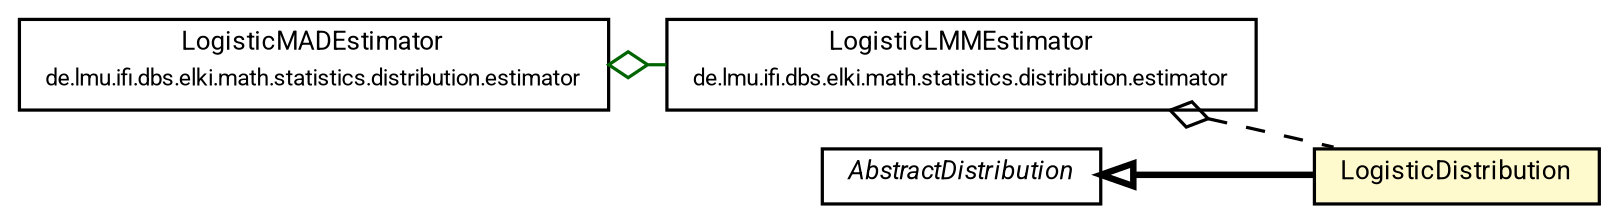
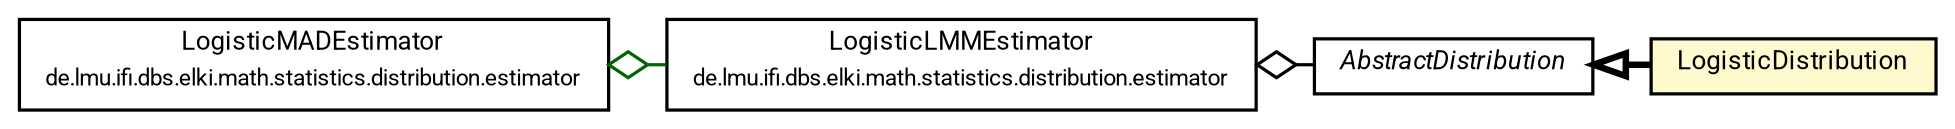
(1271, 133) -> (1305, 65)
